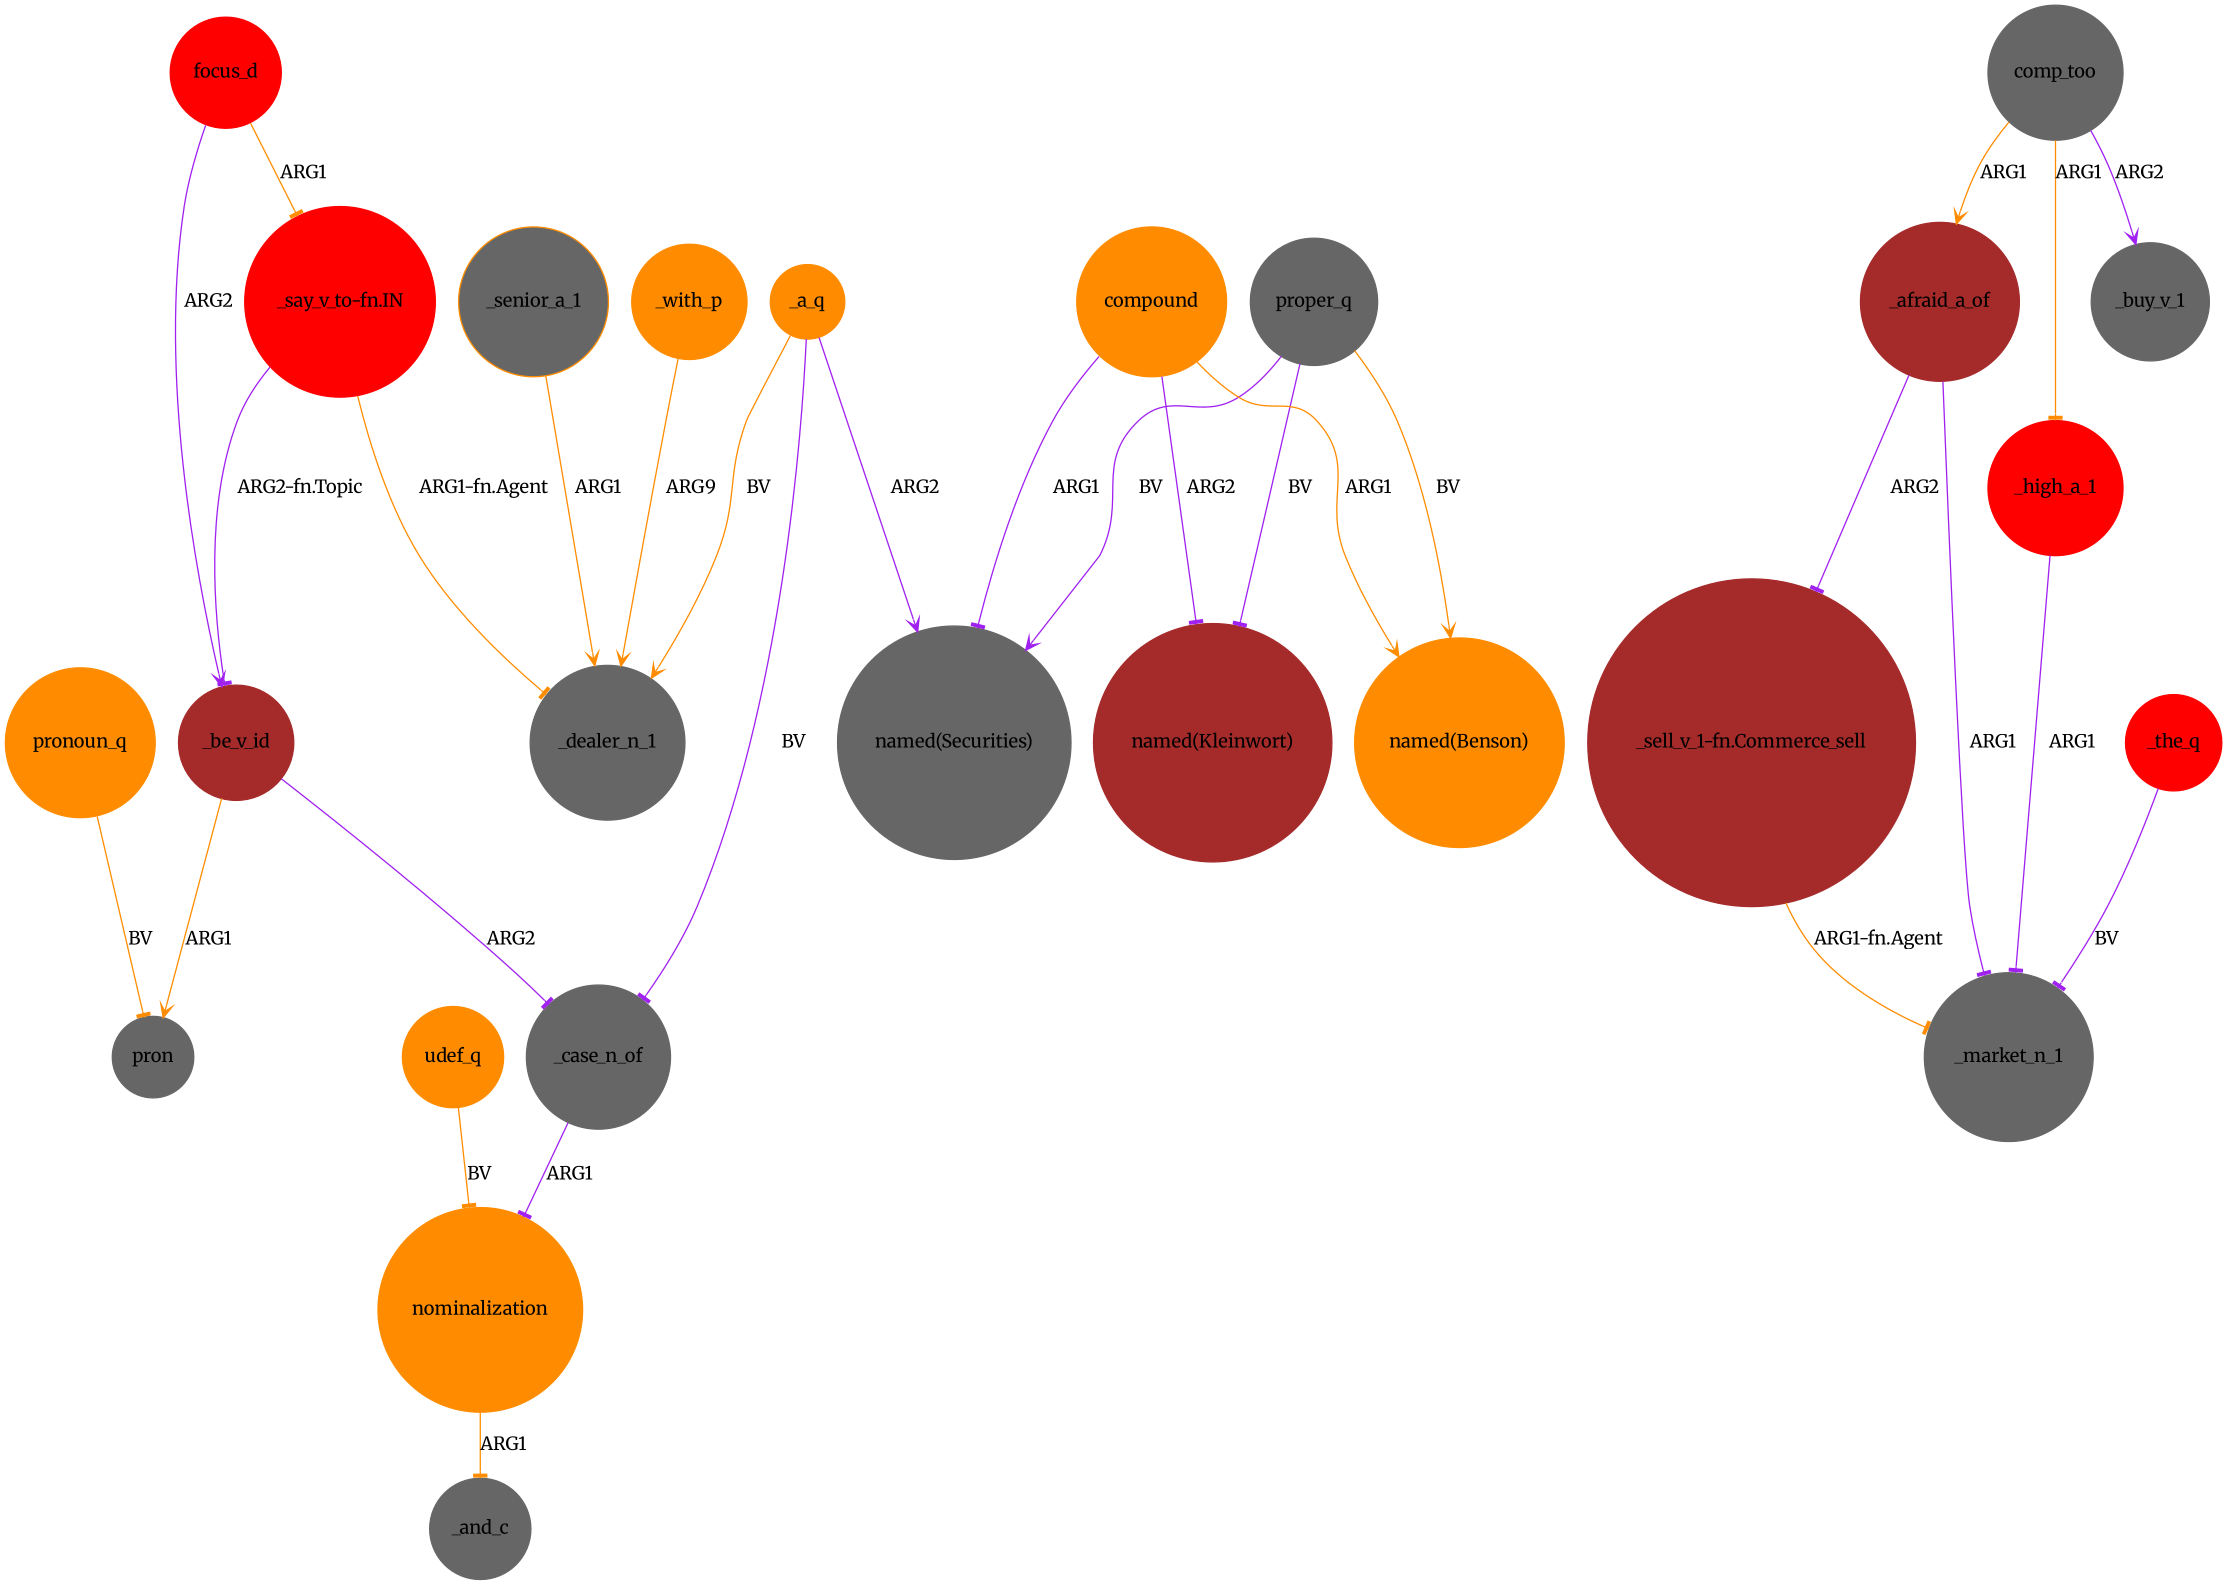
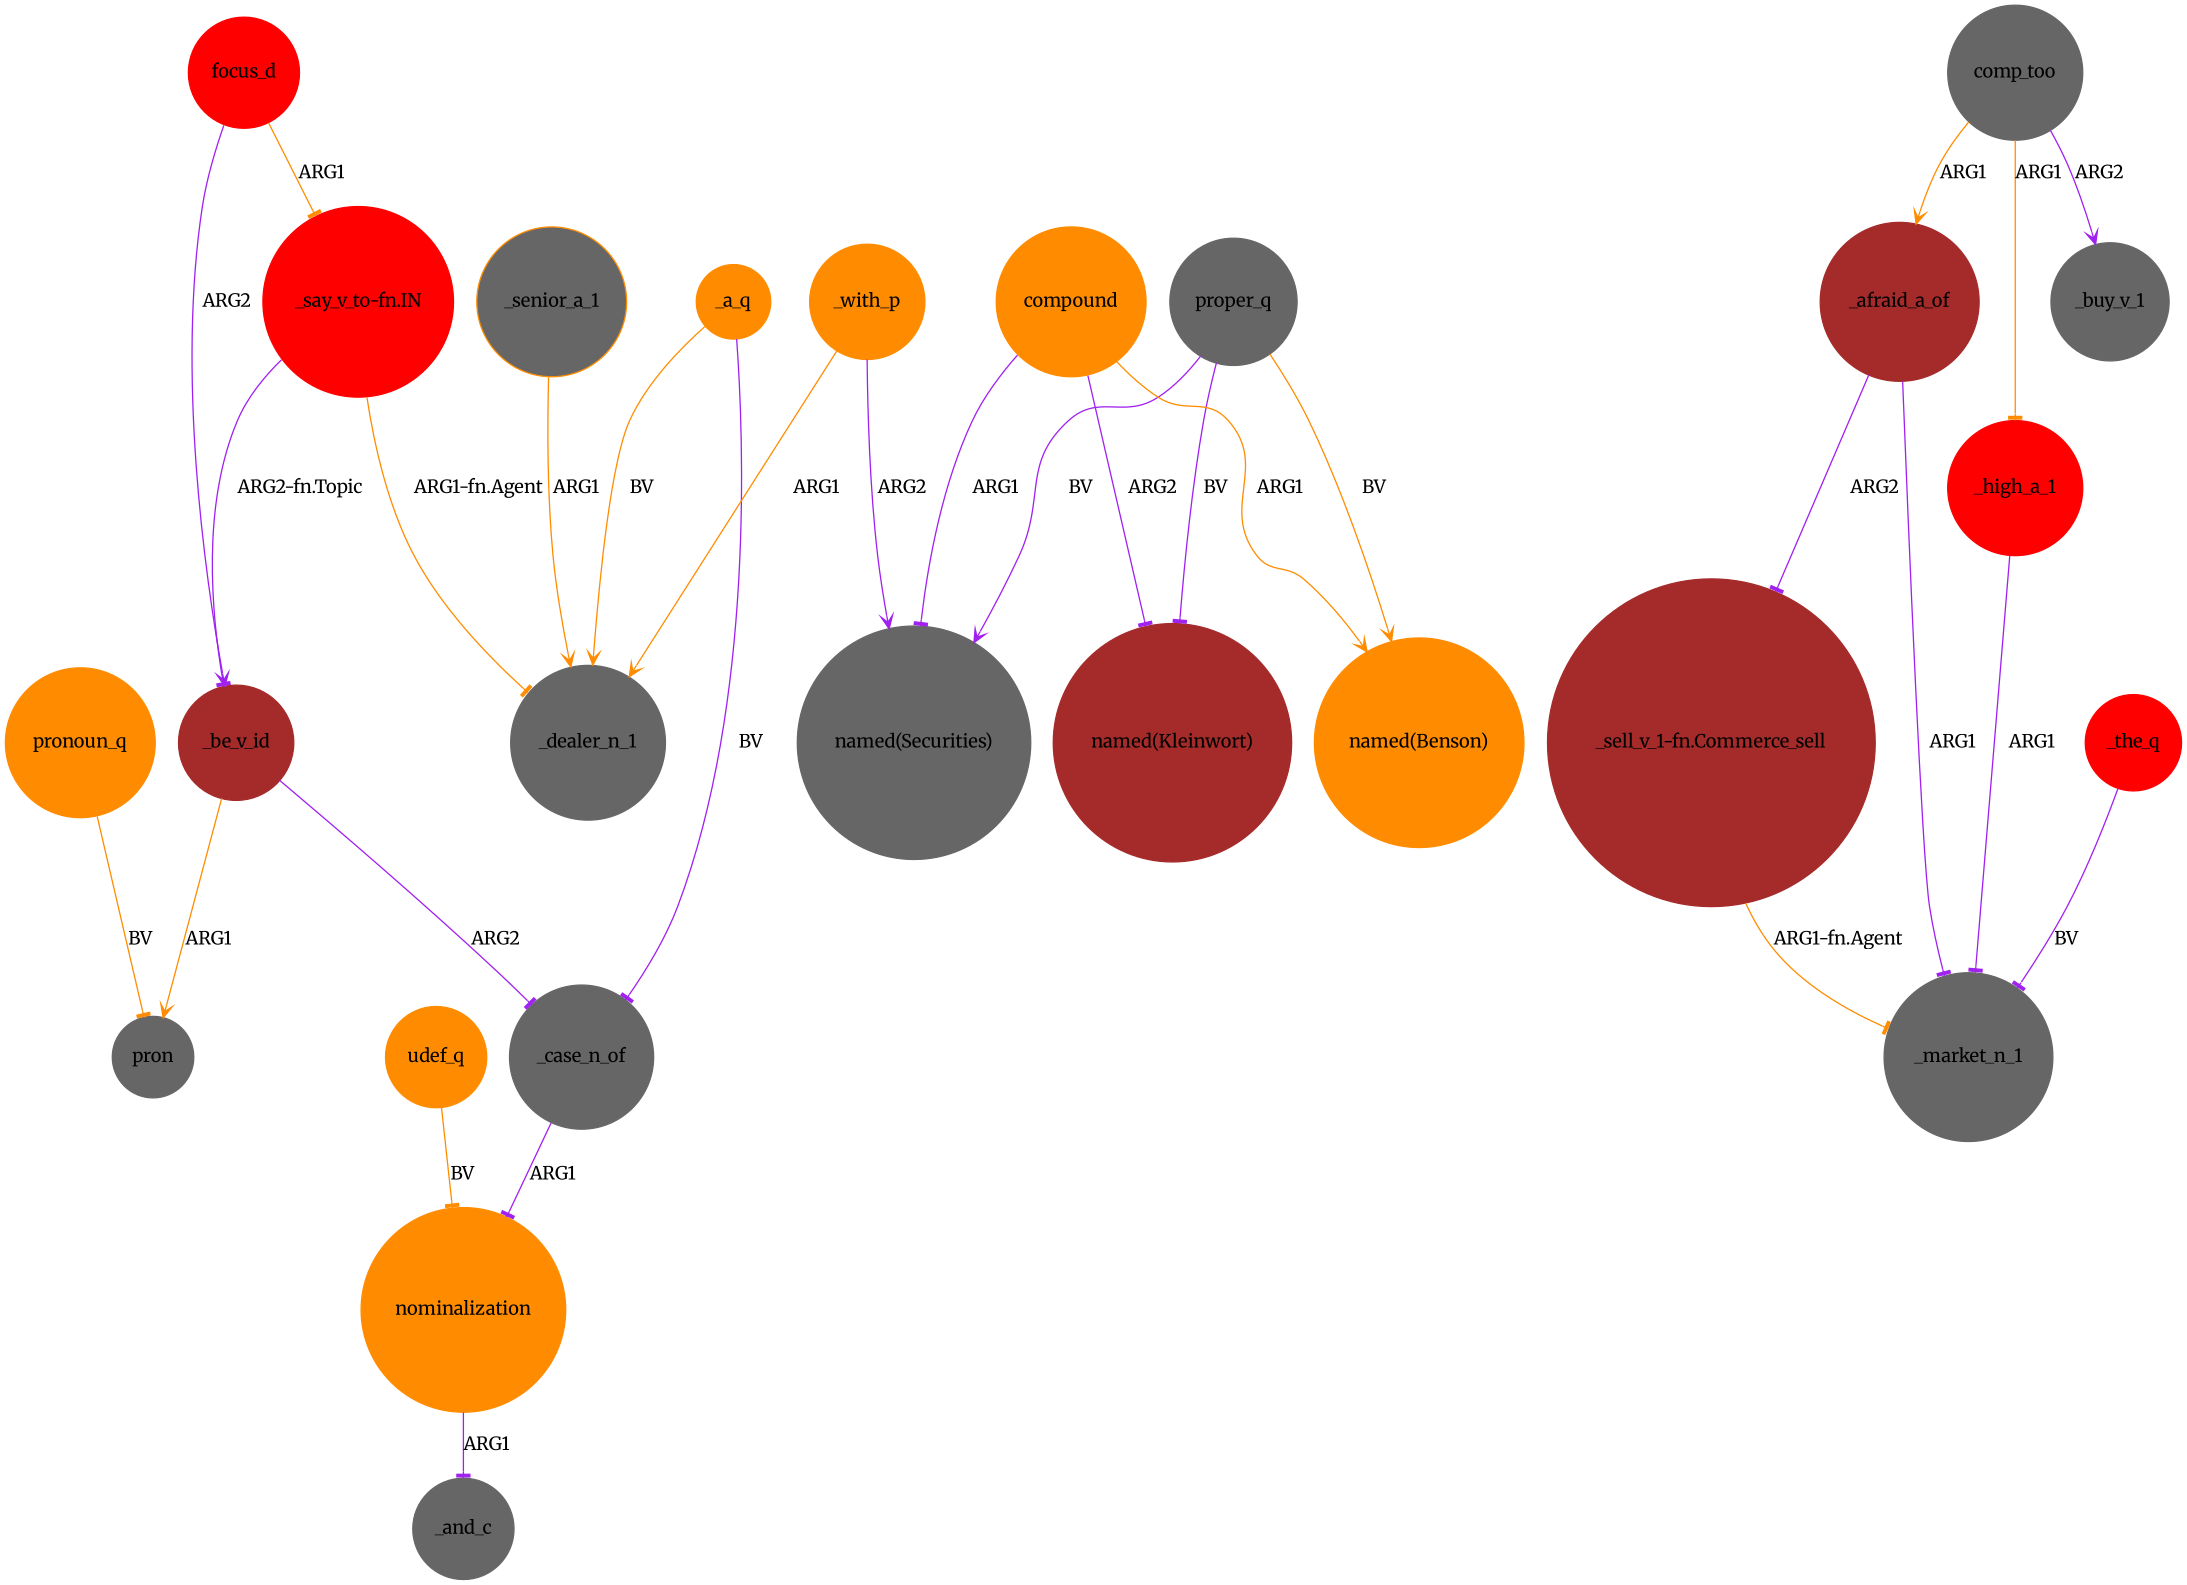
(866, 478) -> (872, 488)
(691, 488) -> (817, 488)
(480, 1442) -> (463, 1442)
